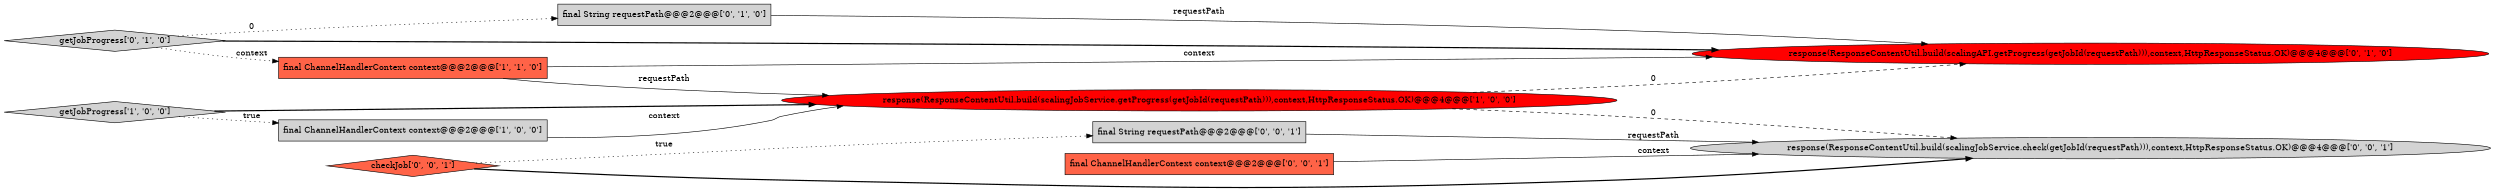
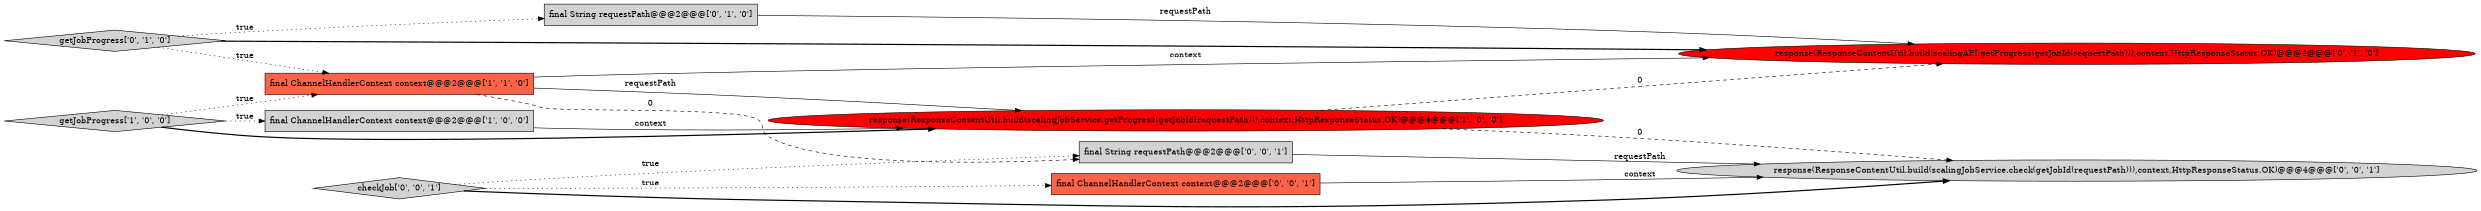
(252, 27) -> (245, 27)
(252, 53) -> (245, 56)
none -> (237, 105)
none -> (770, 137)
(413, 166) -> (399, 188)
none -> (765, 188)
